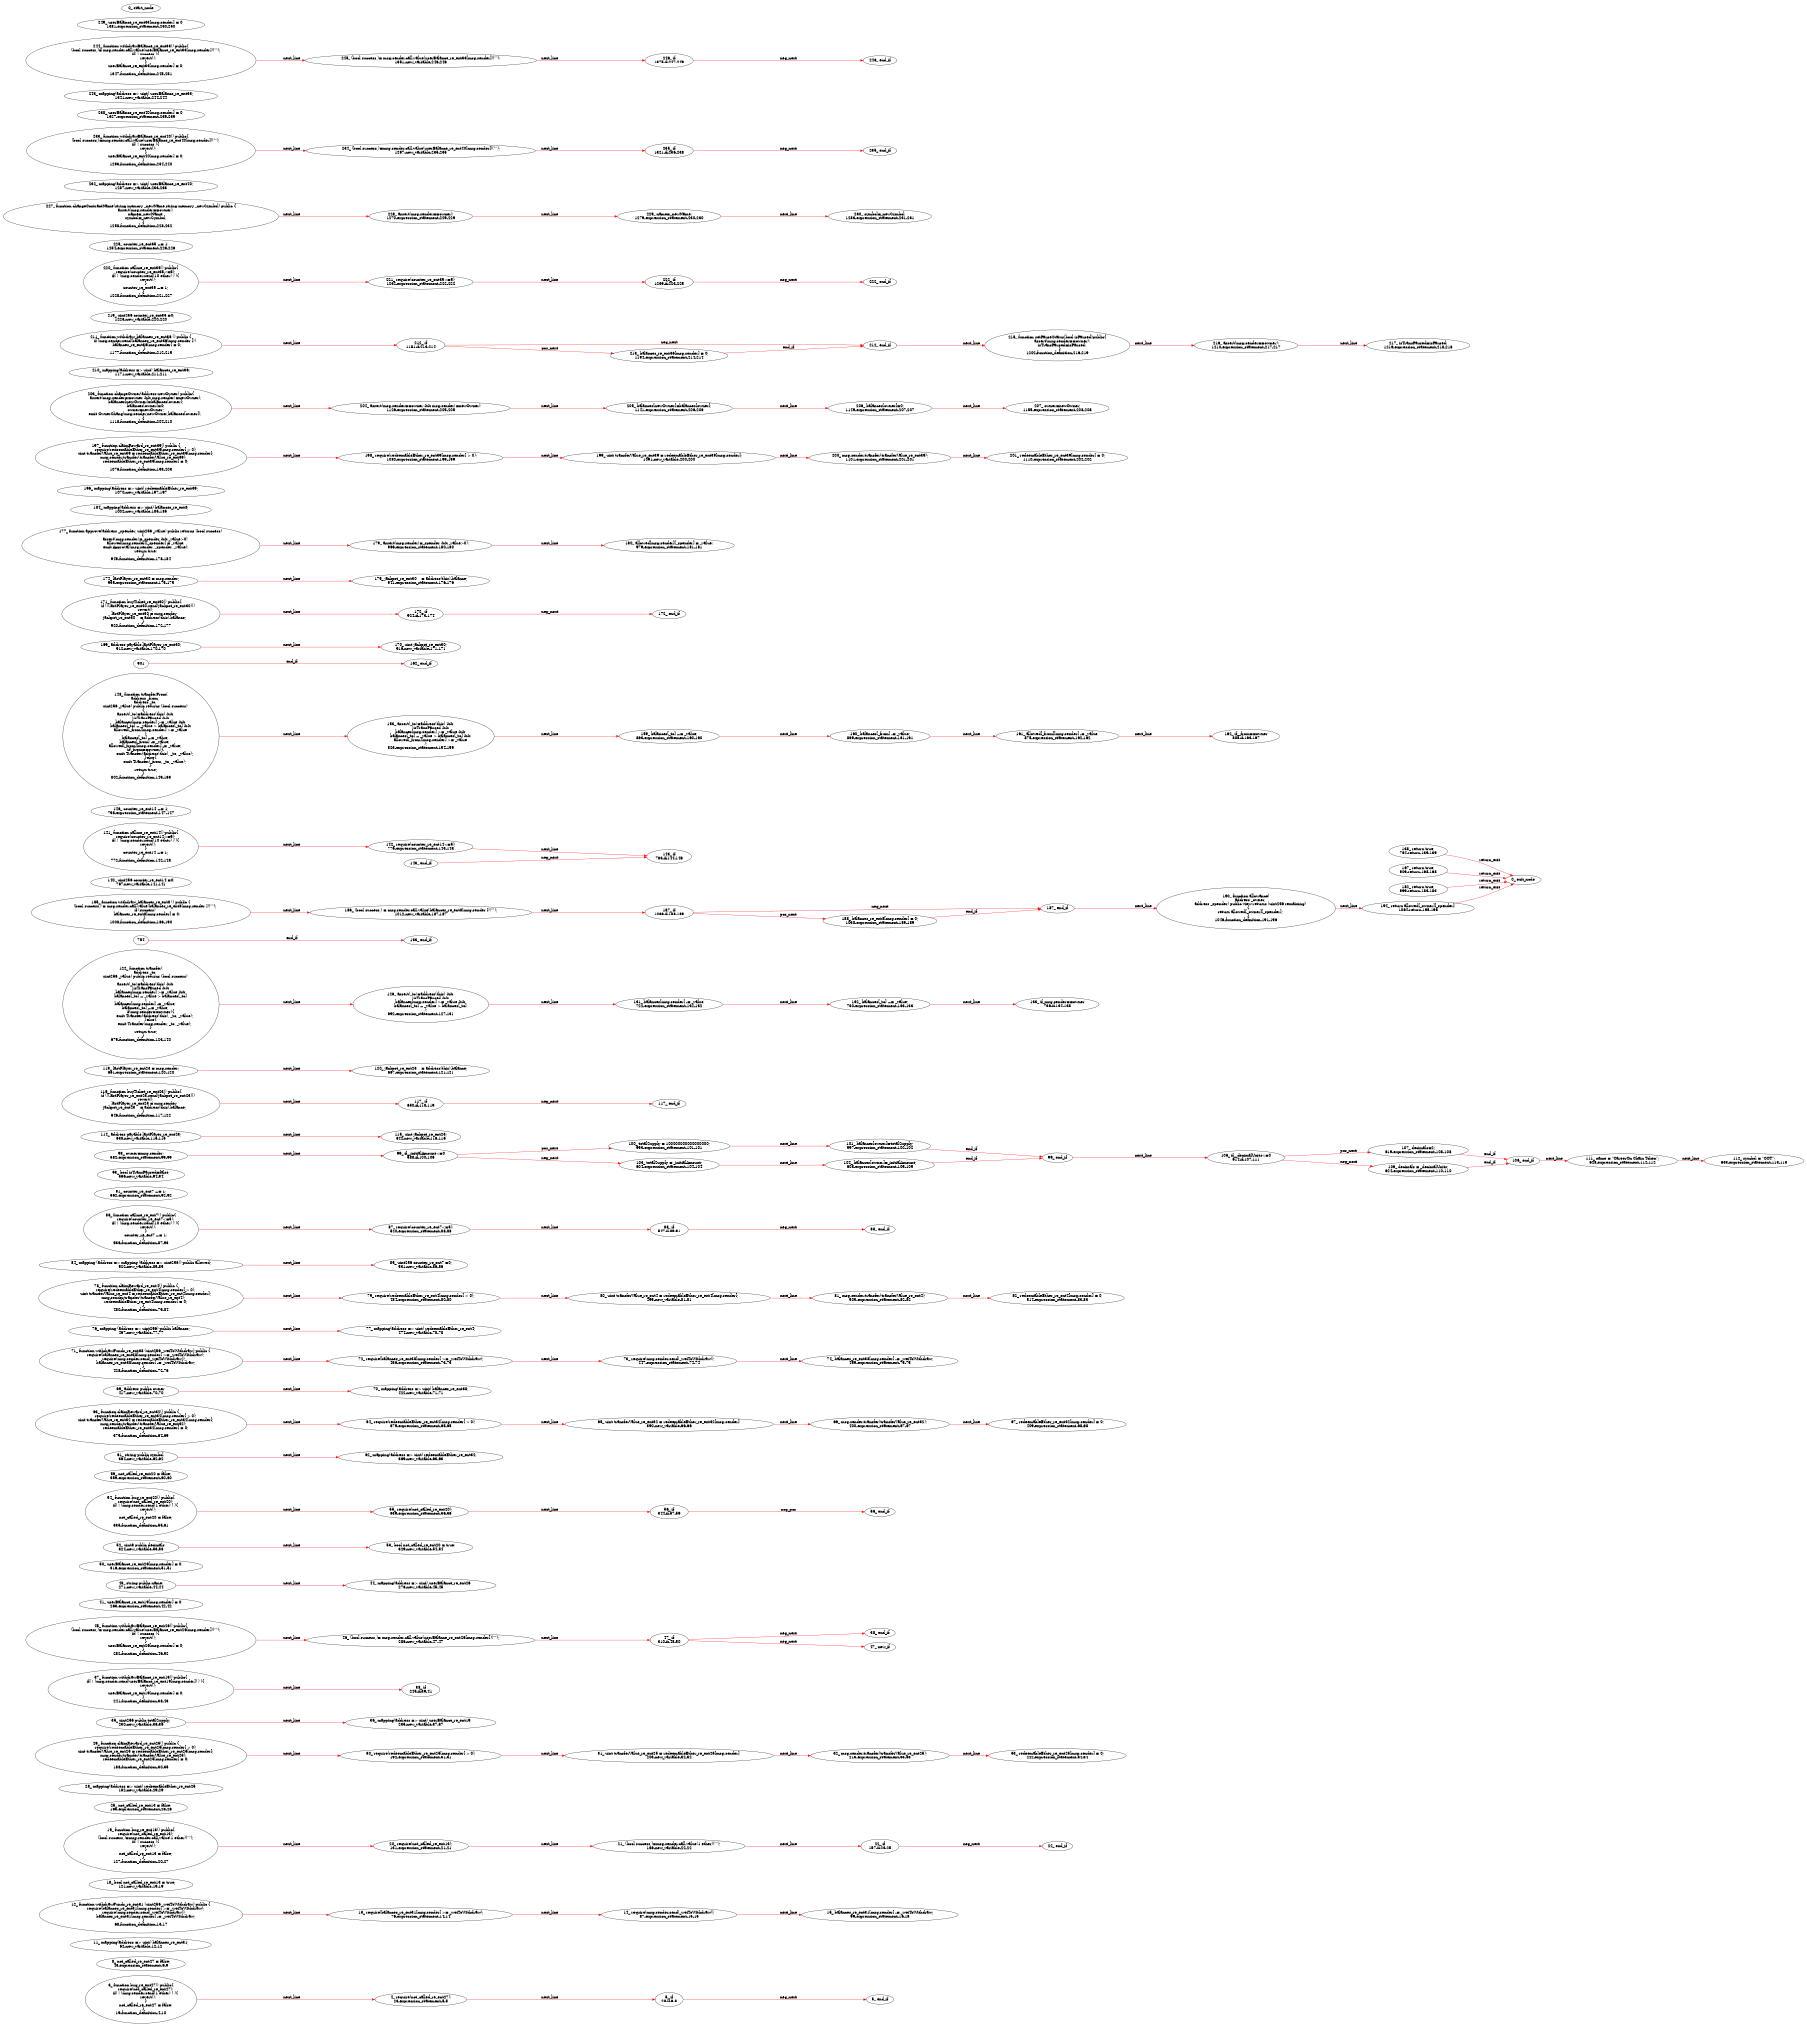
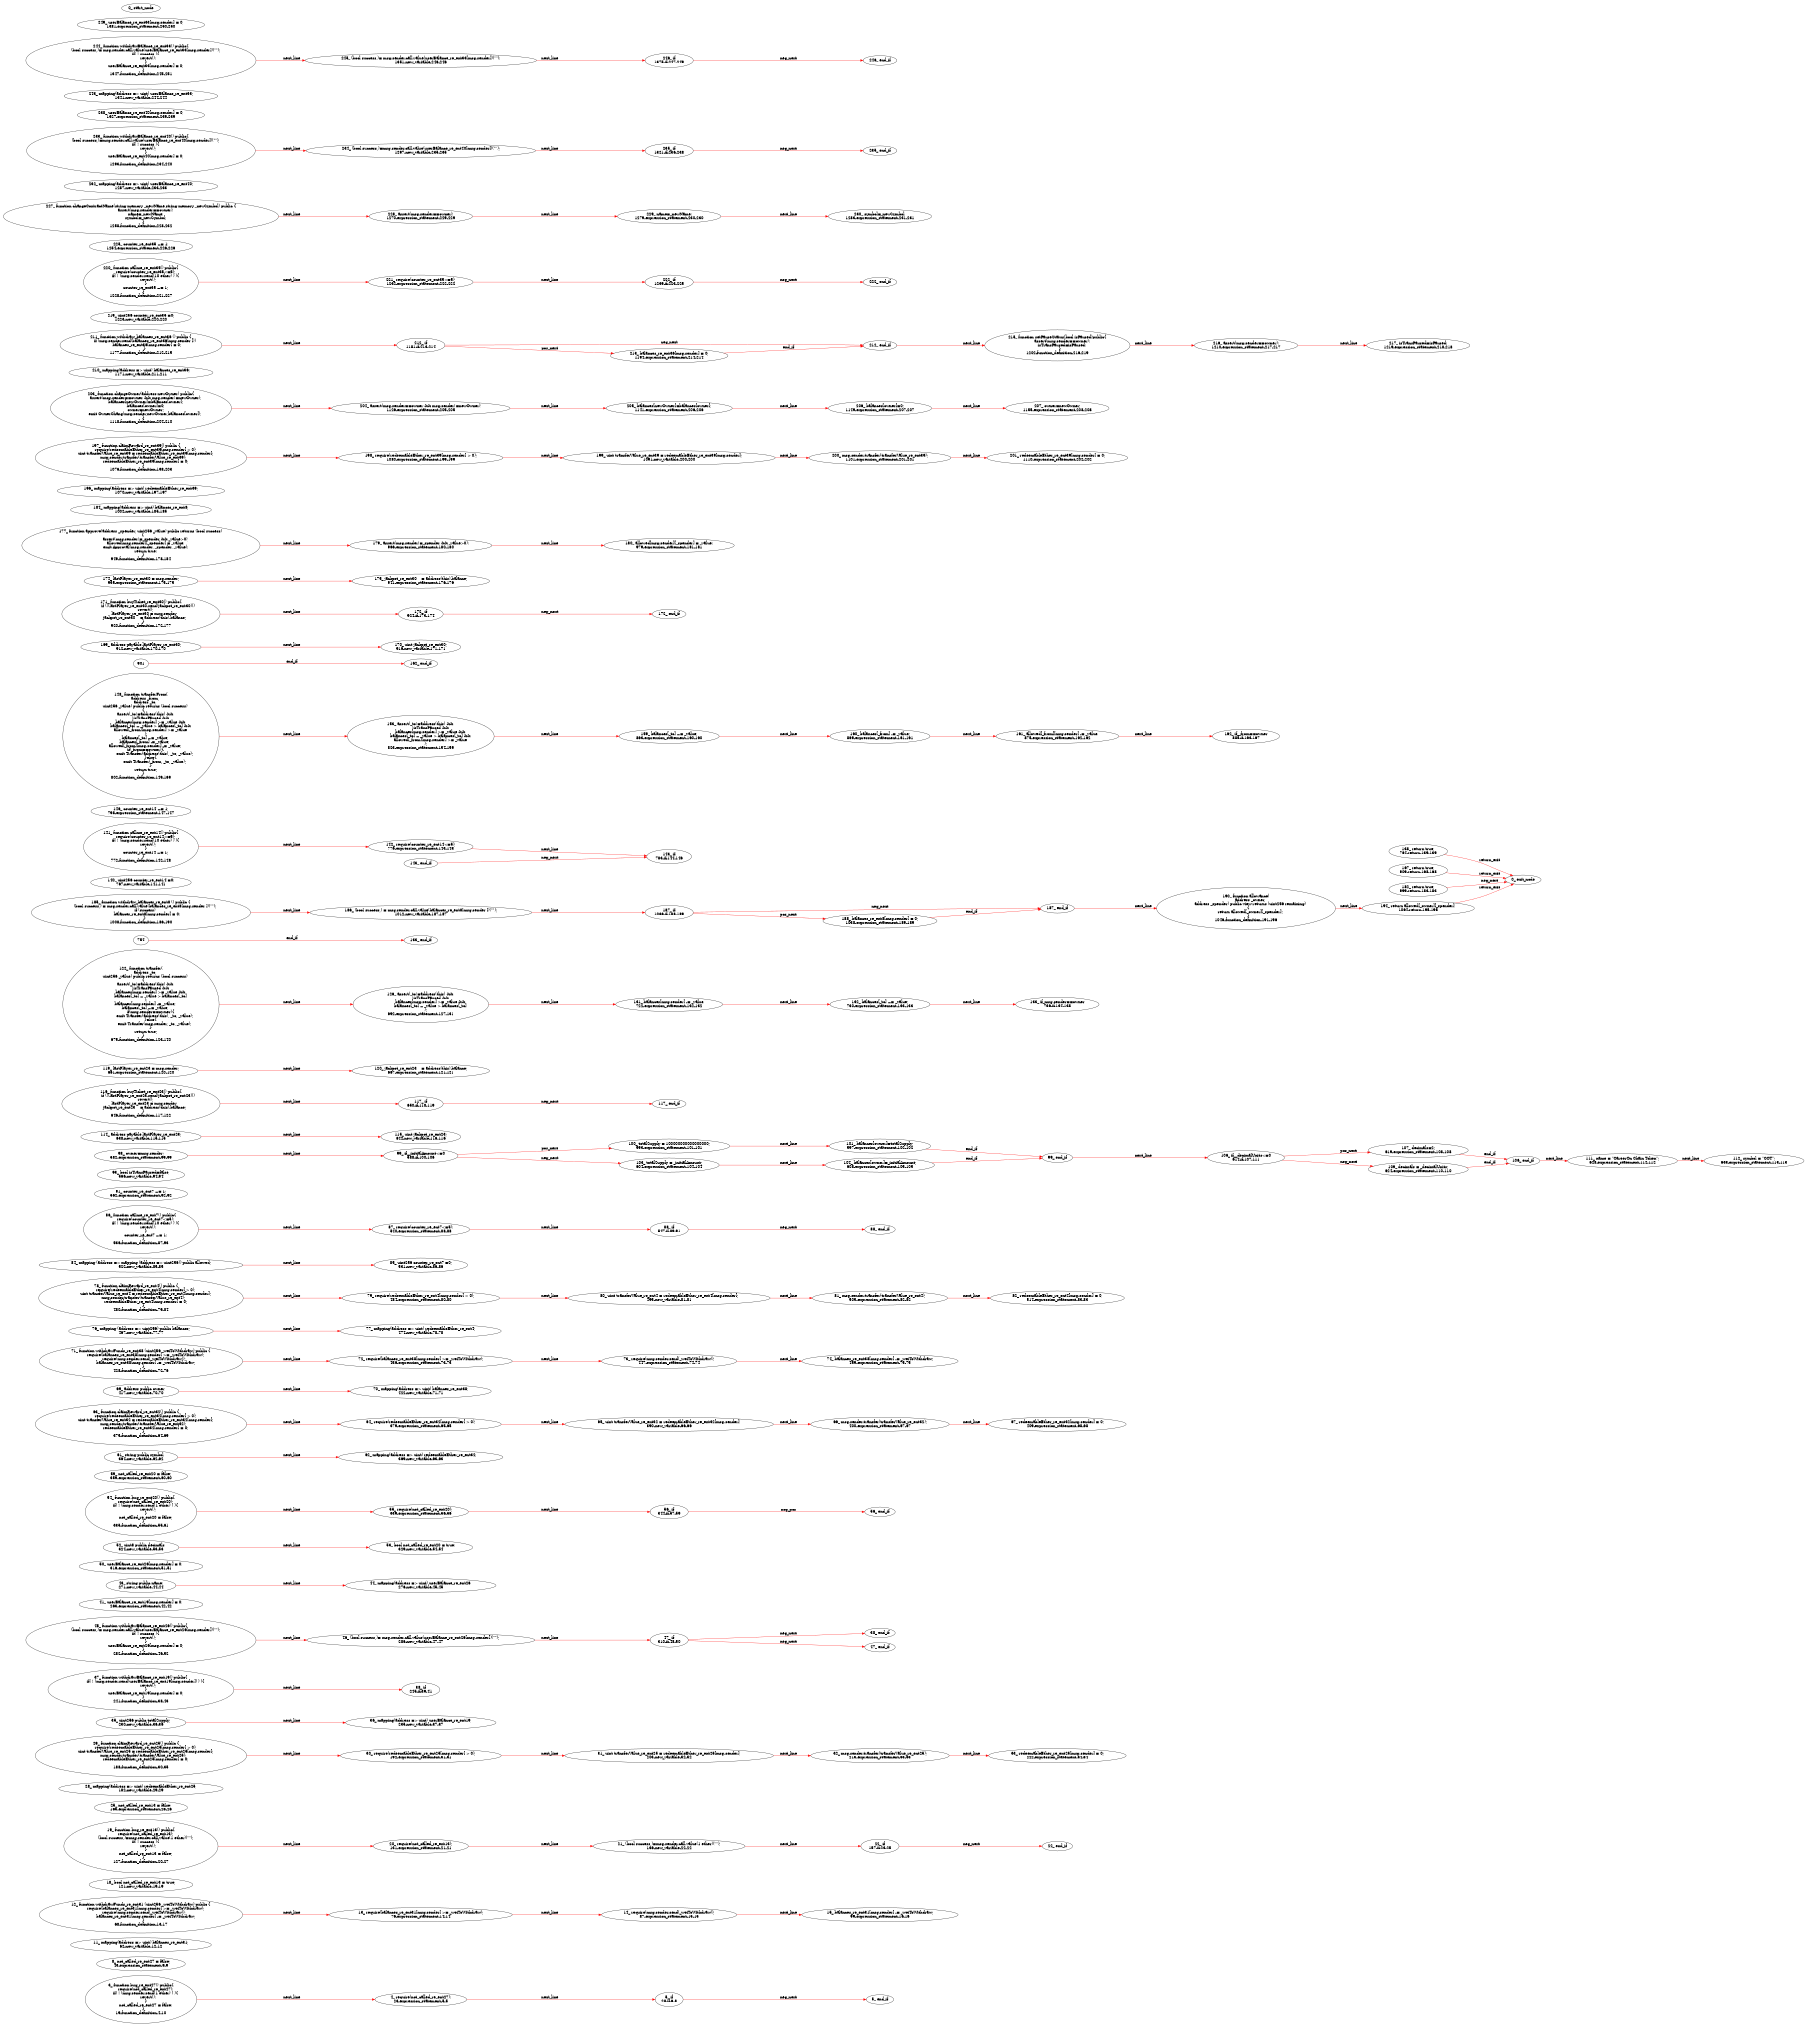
(1490, 881) -> (1490, 881)
(880, 1647) -> (880, 1647)
